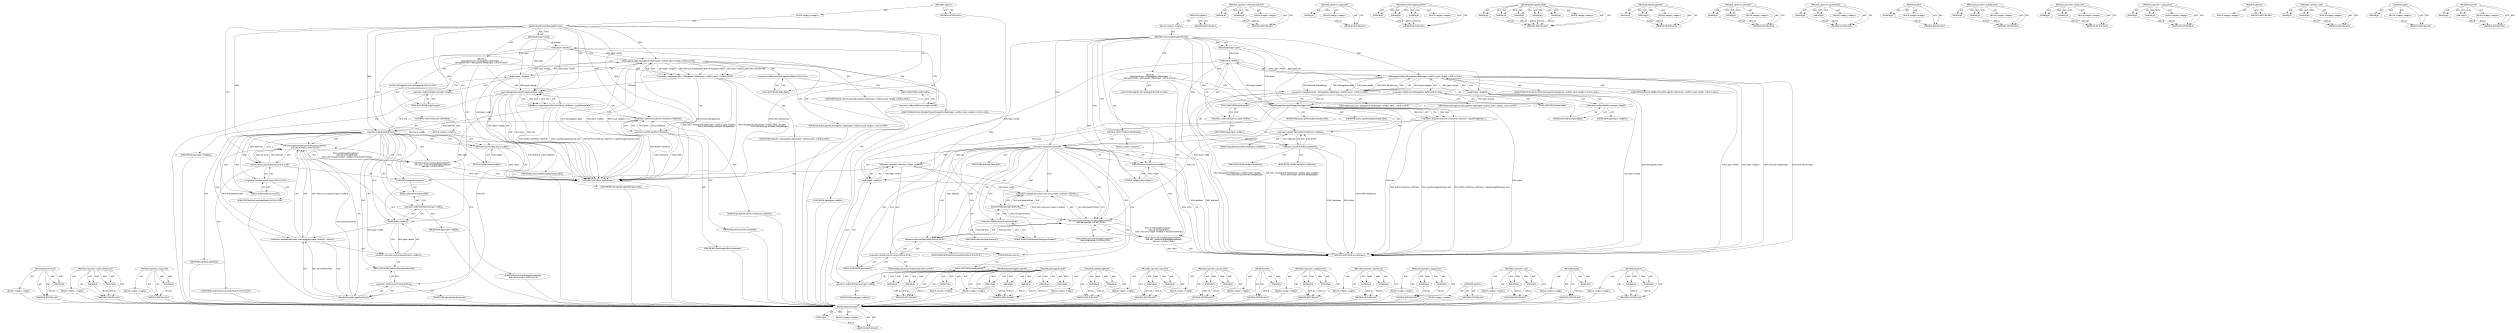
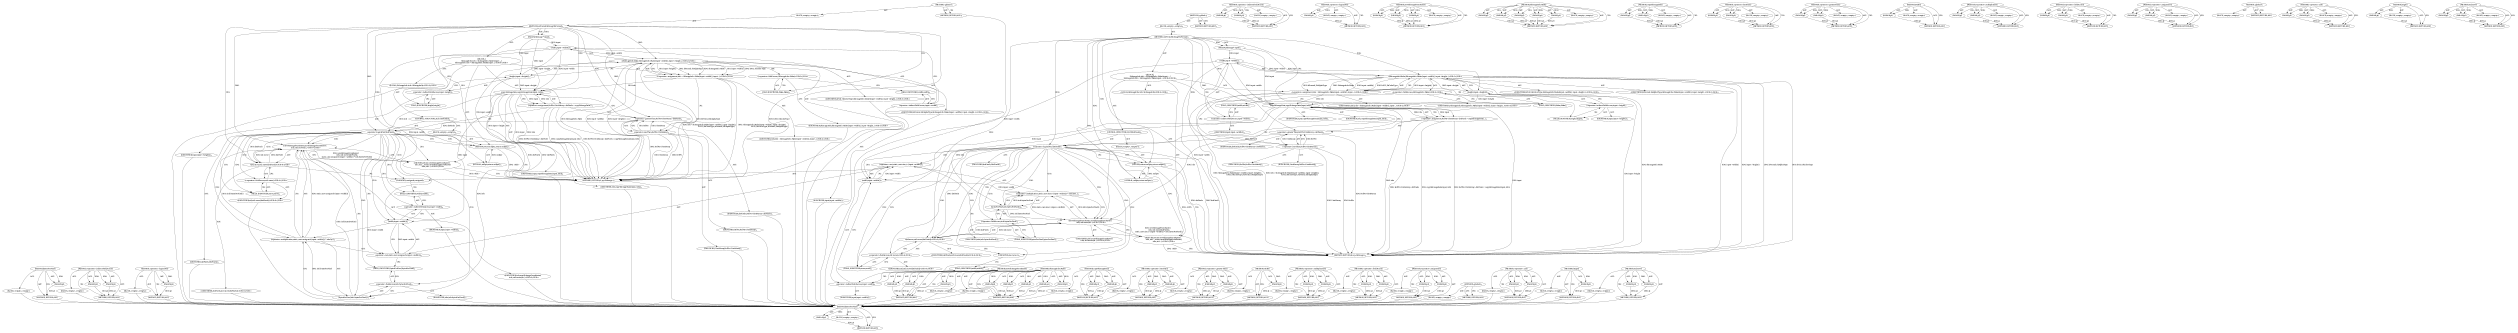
(904, 252) -> (650, 210)
